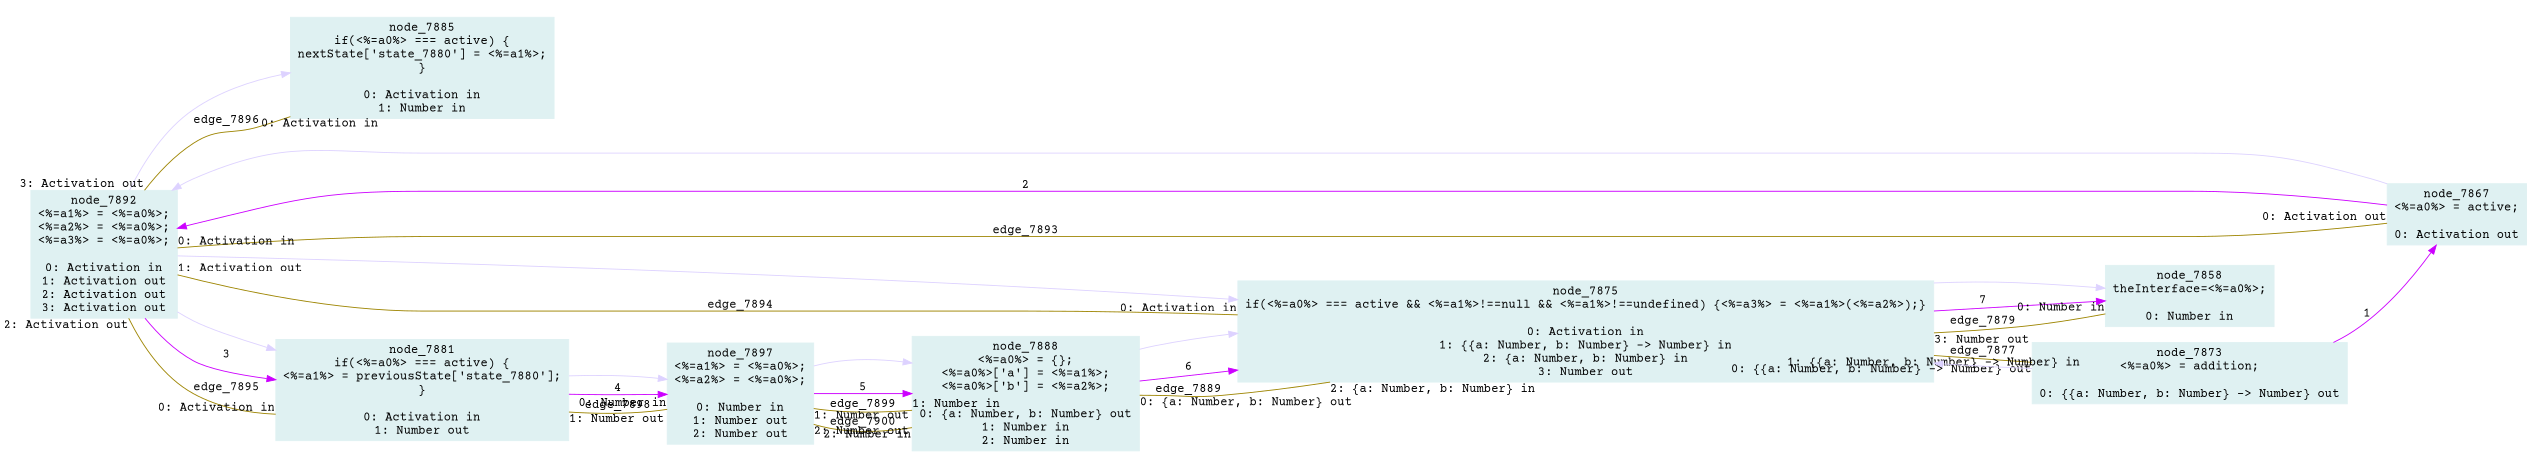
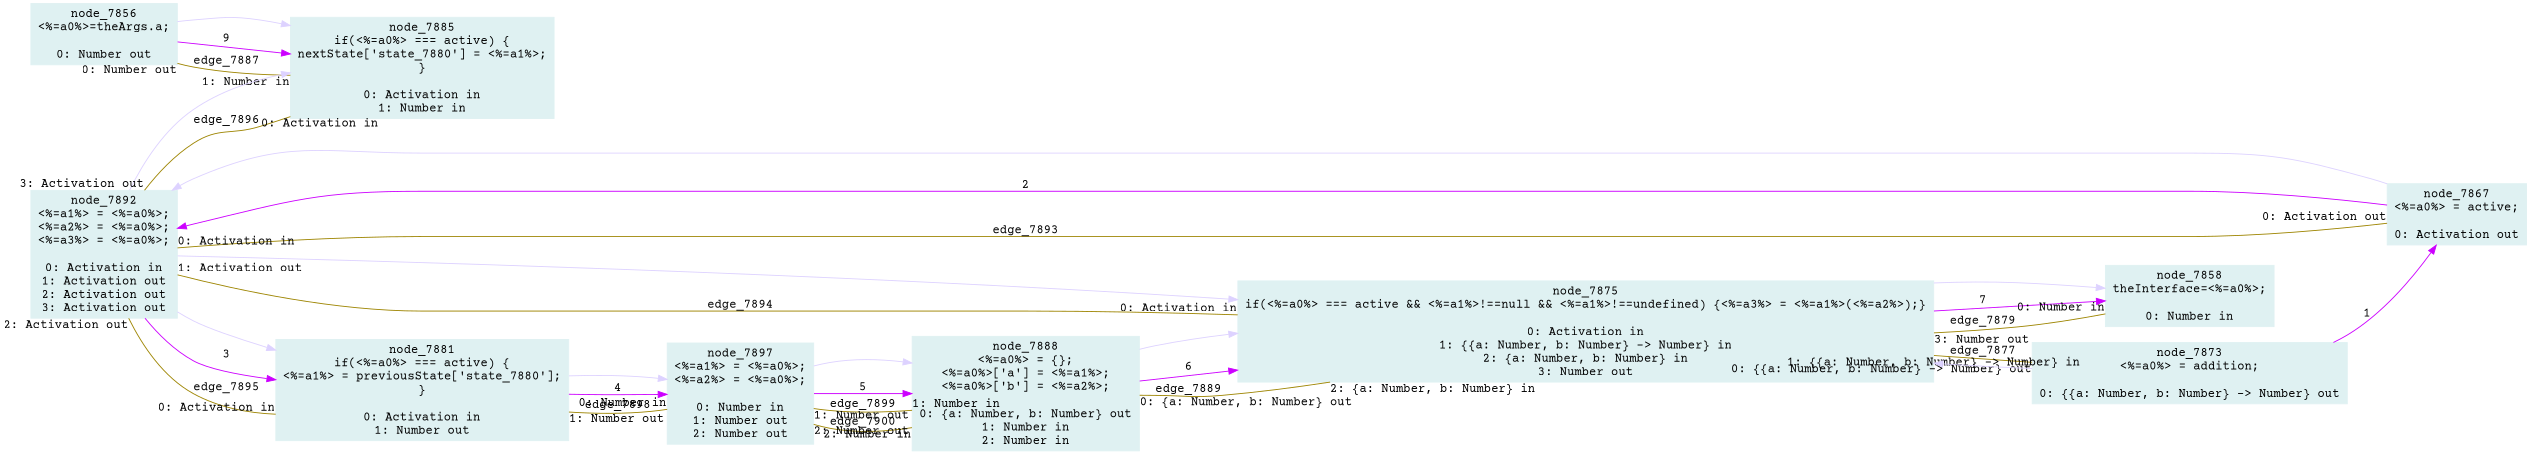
none -> (104, 34)
